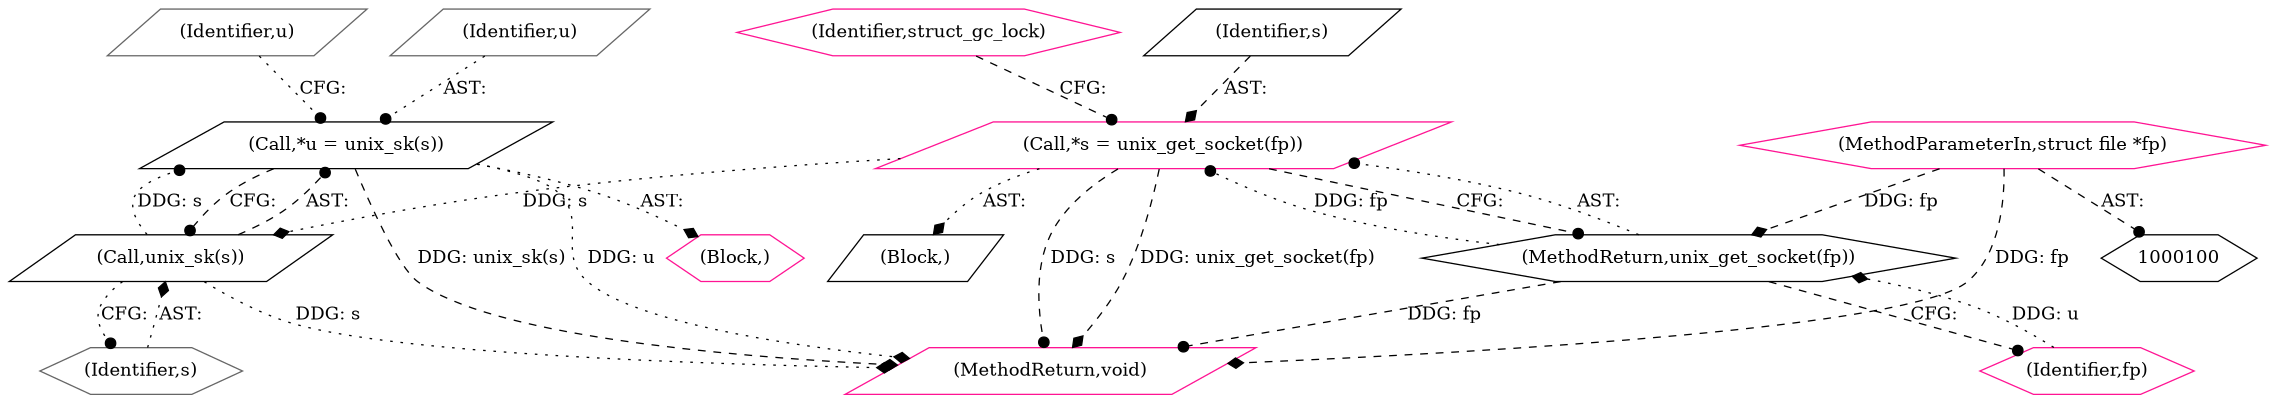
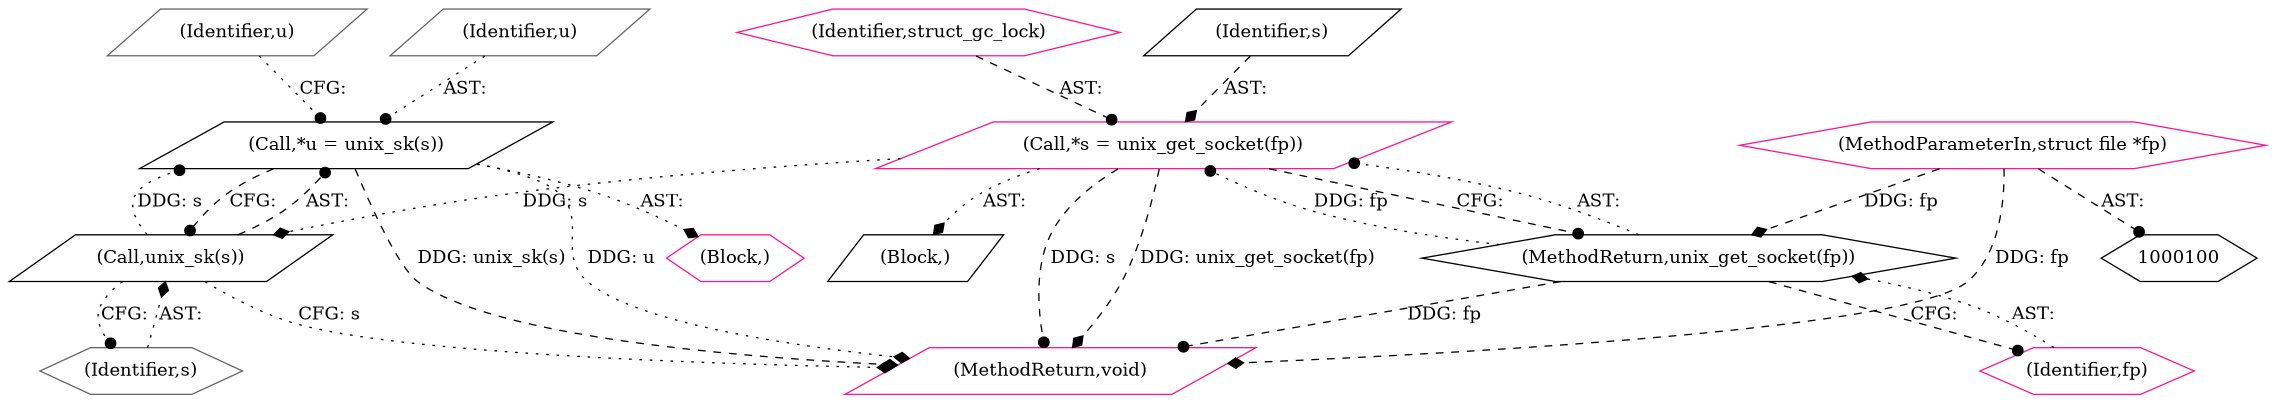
(1086, 89) -> (1084, 89)
(329, 315) -> (330, 315)
(2045, 315) -> (2036, 315)
